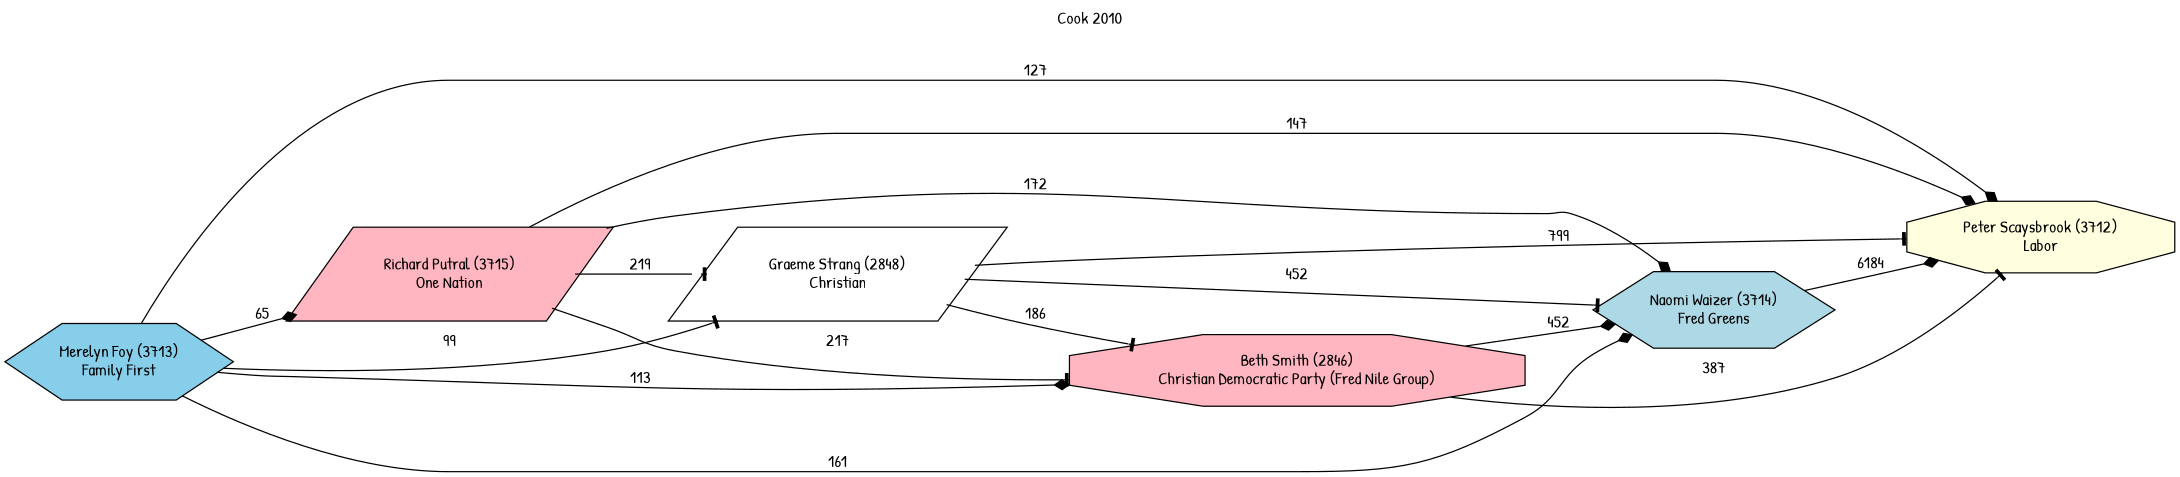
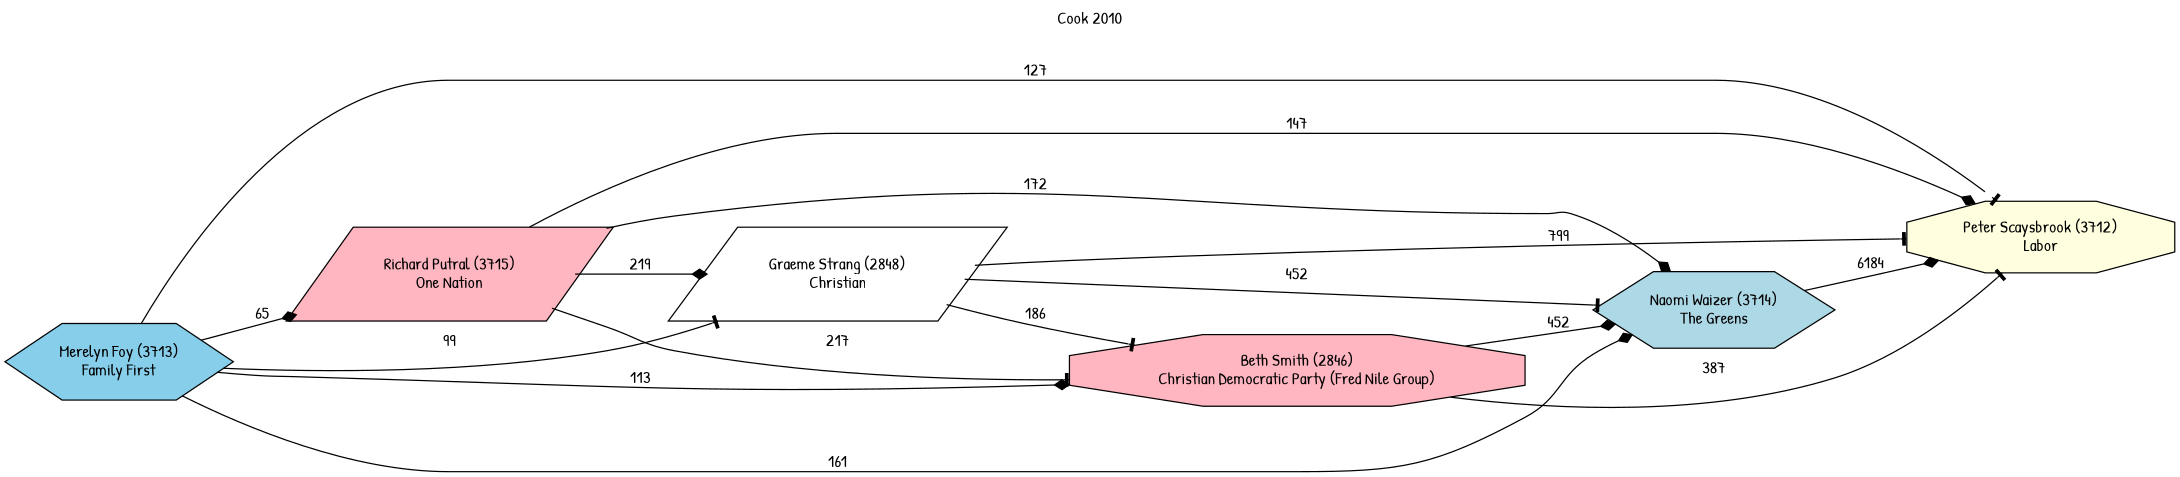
(1026, 80) -> (1026, 80)
(634, 274) -> (634, 274)
(1714, 310) -> (1714, 310)
